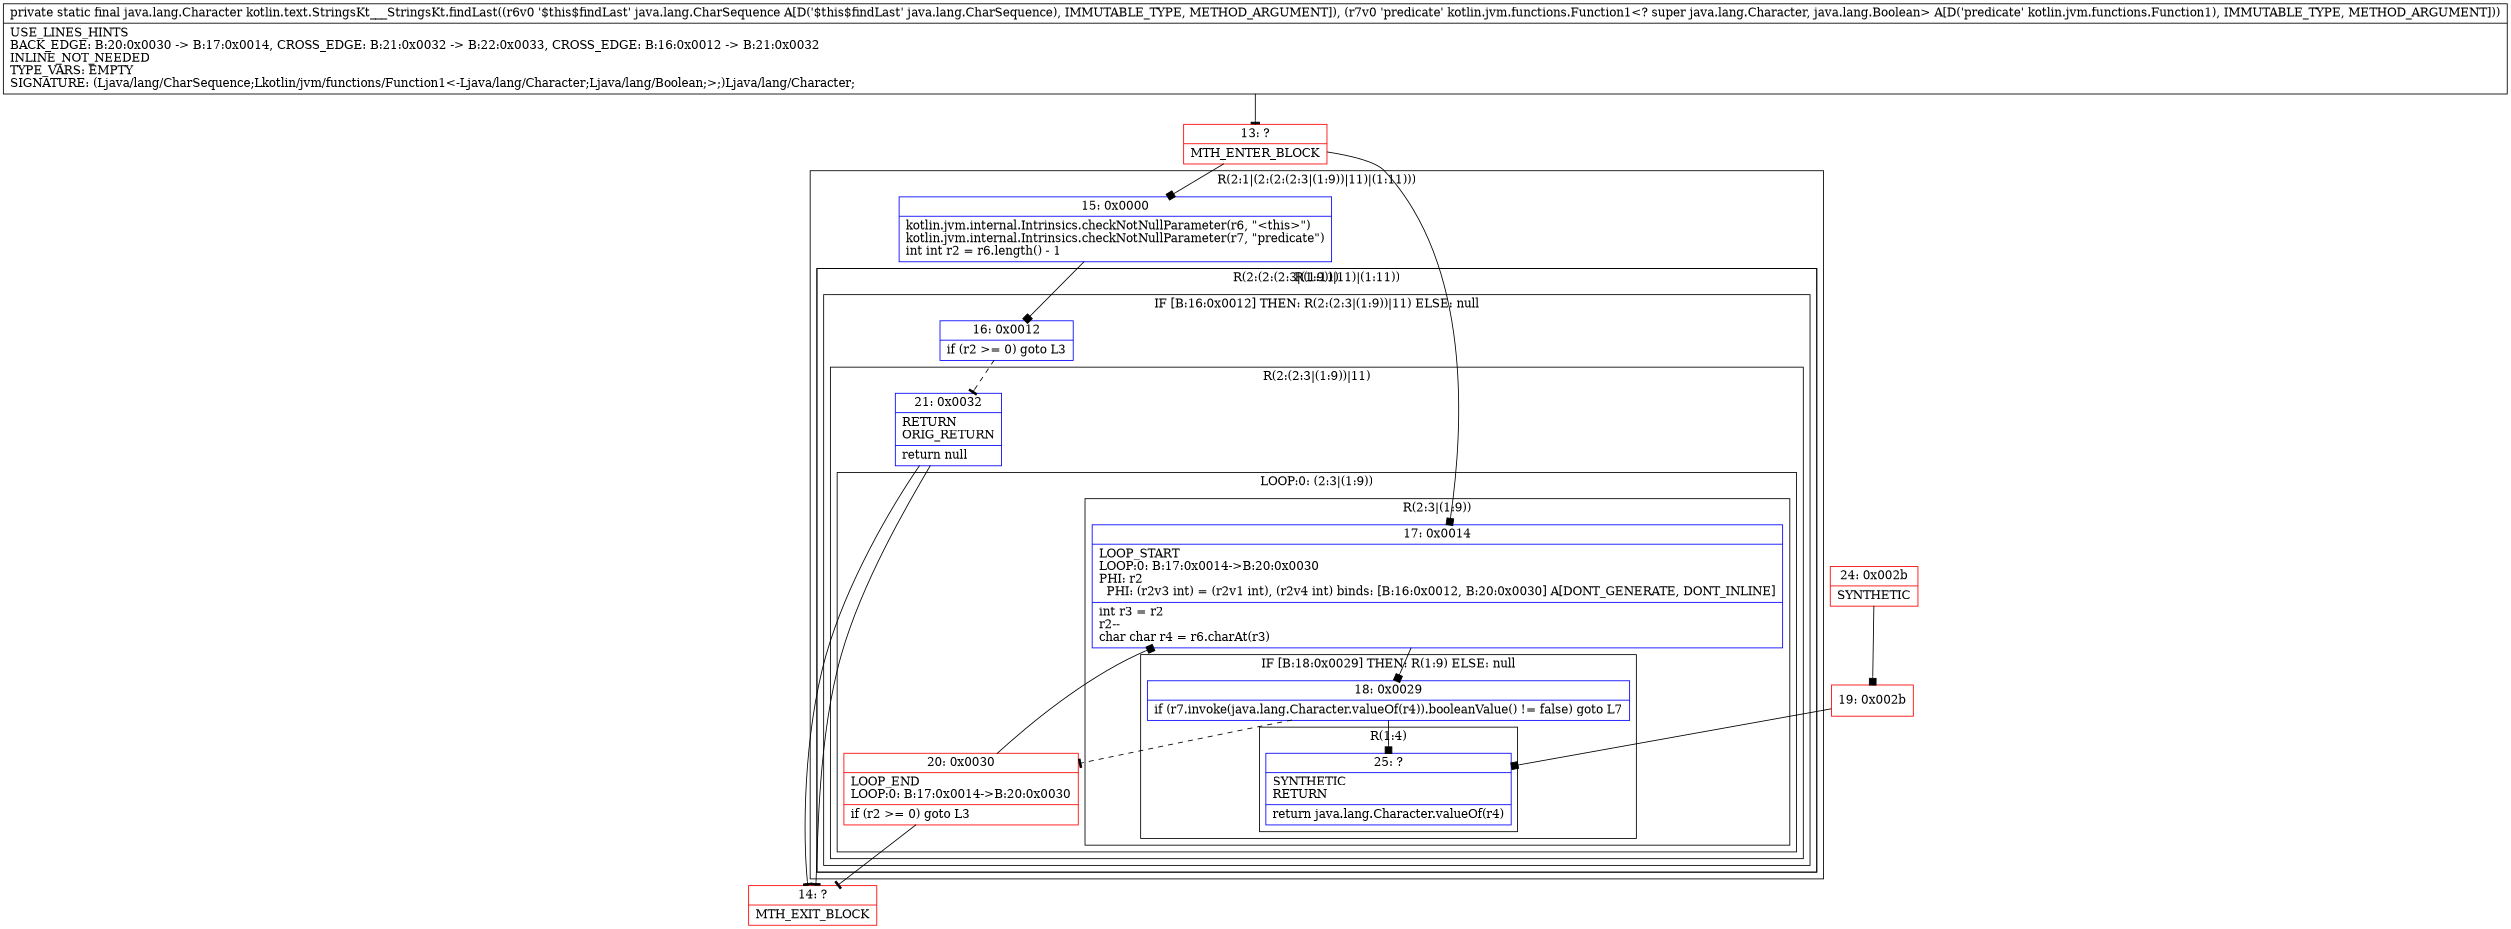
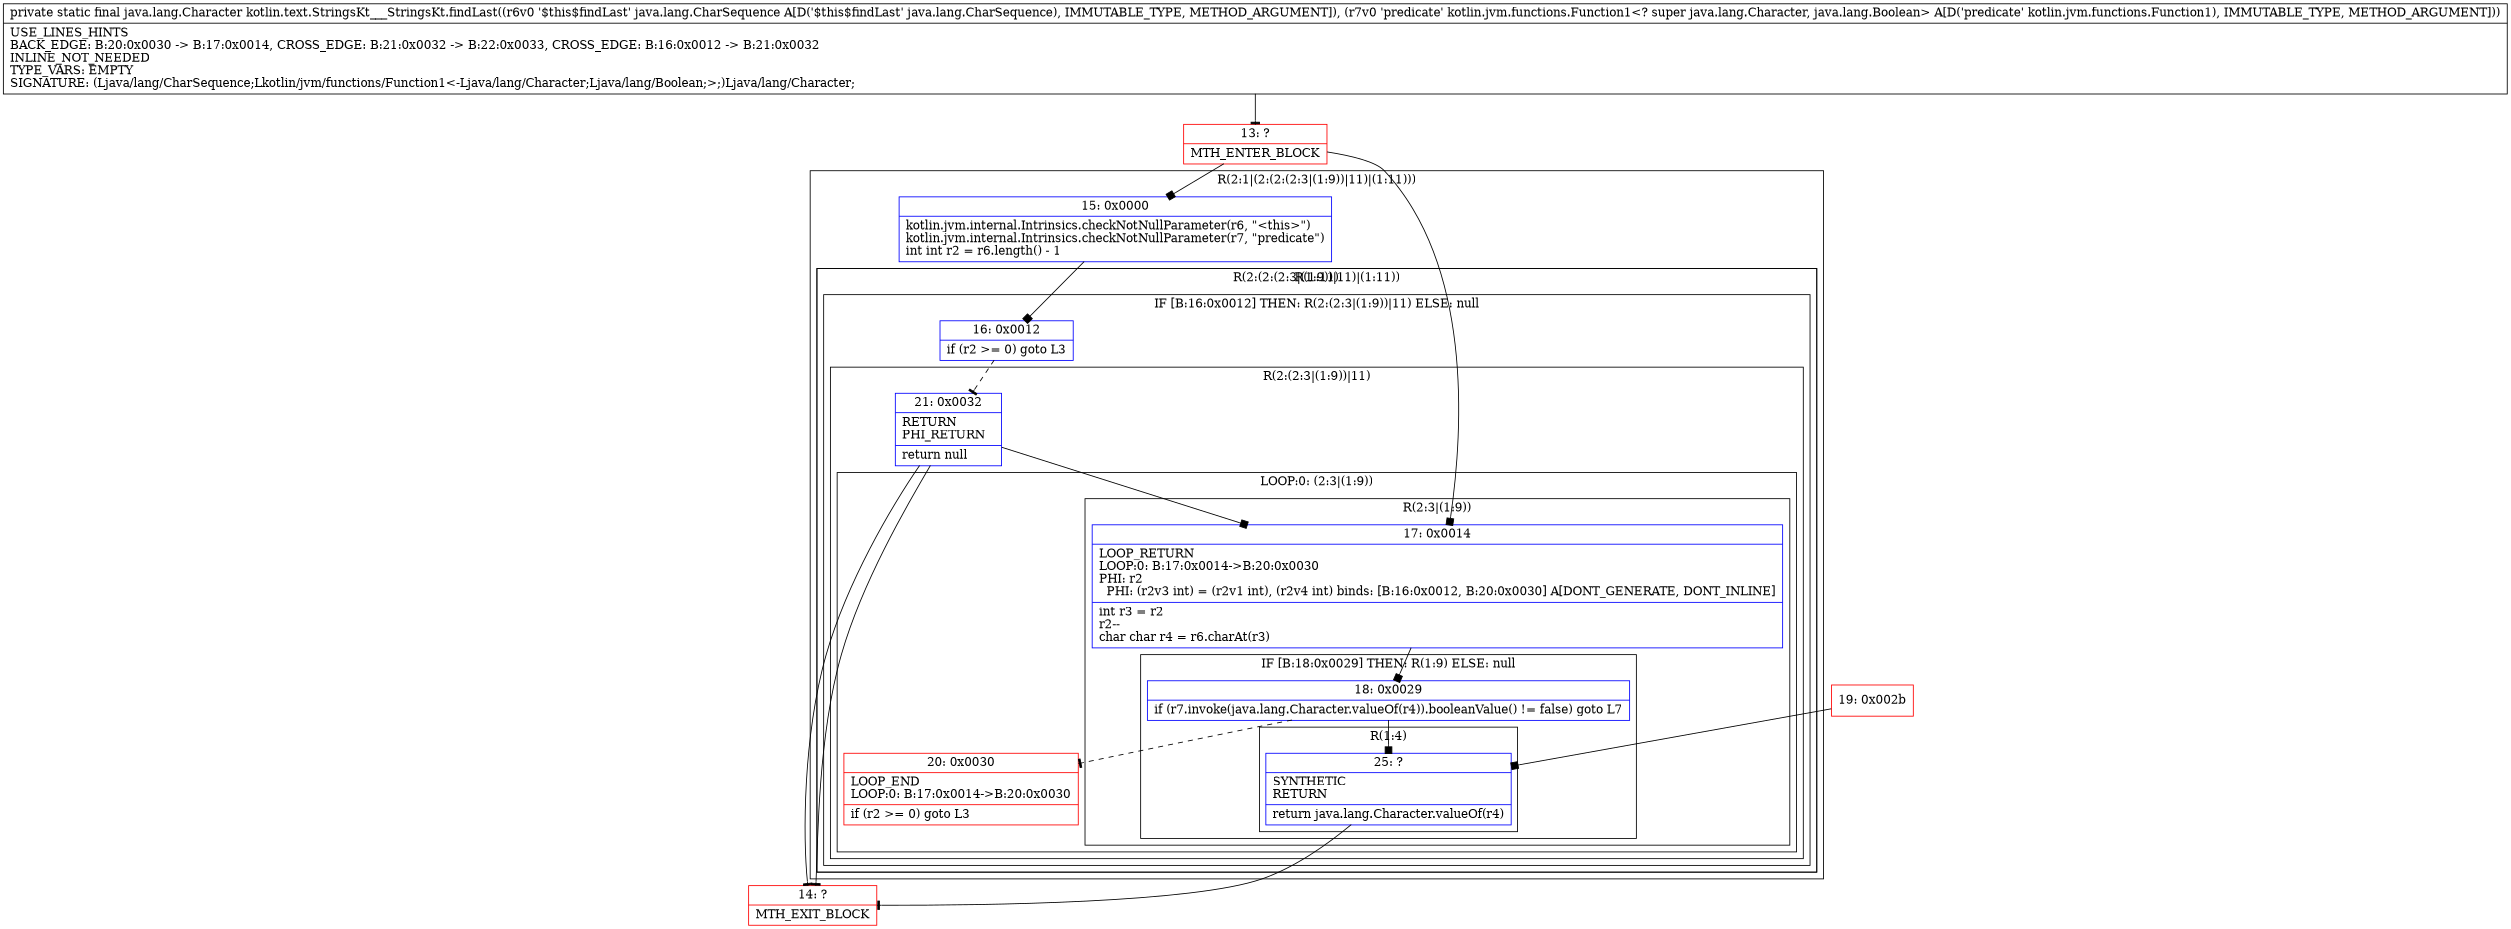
(948, 435) -> (944, 435)
(1139, 554) -> (1147, 554)
(1874, 586) -> none
(1067, 697) -> (1120, 485)
(888, 847) -> (1125, 899)
